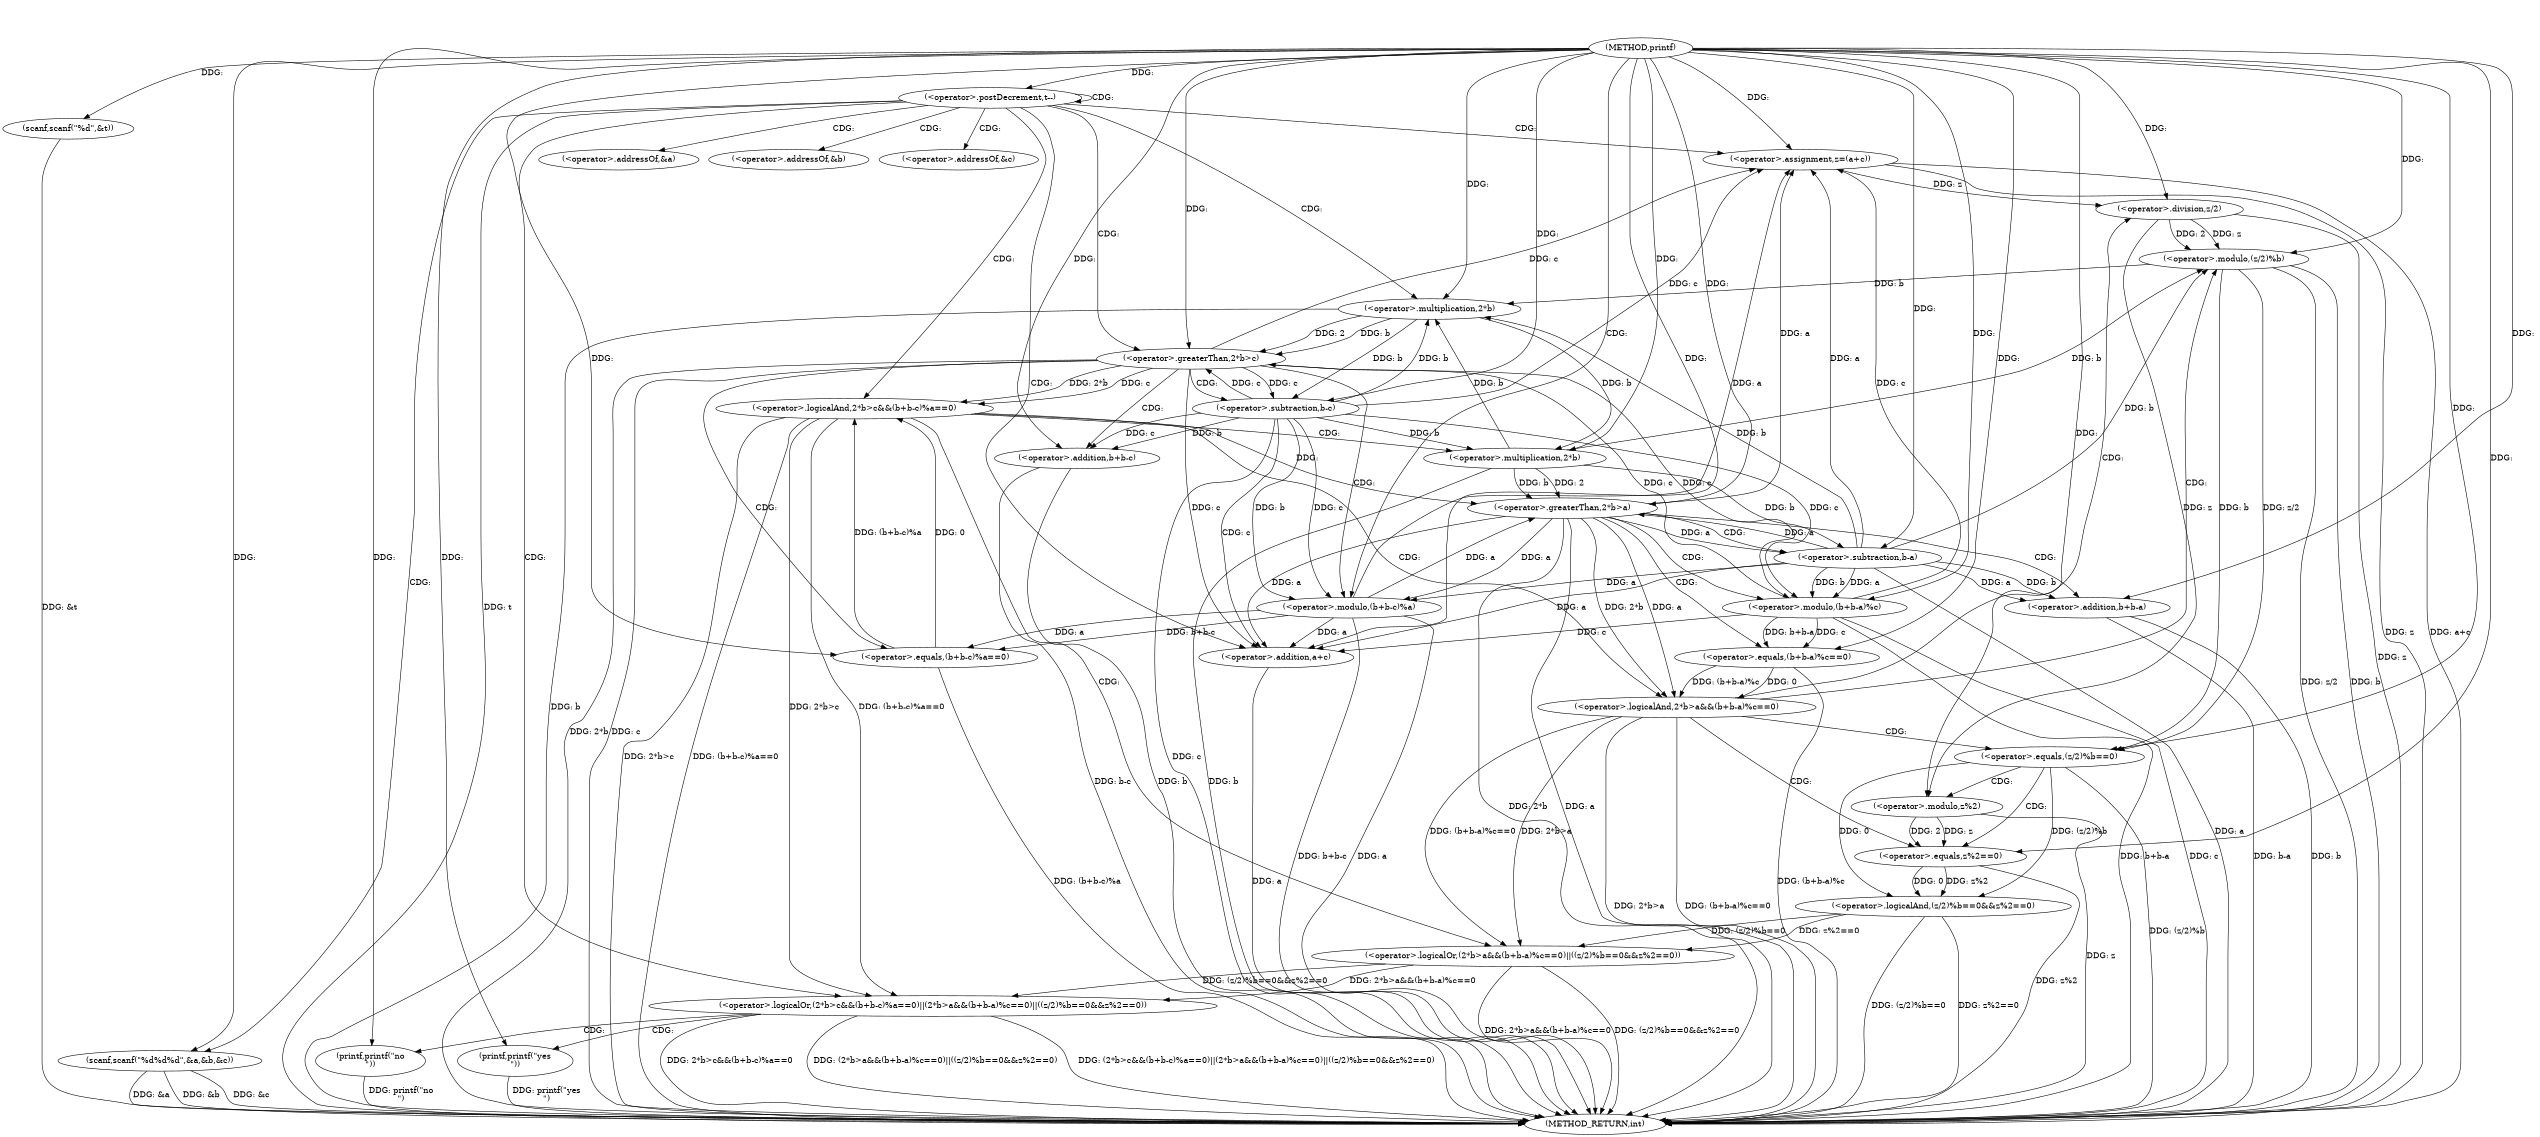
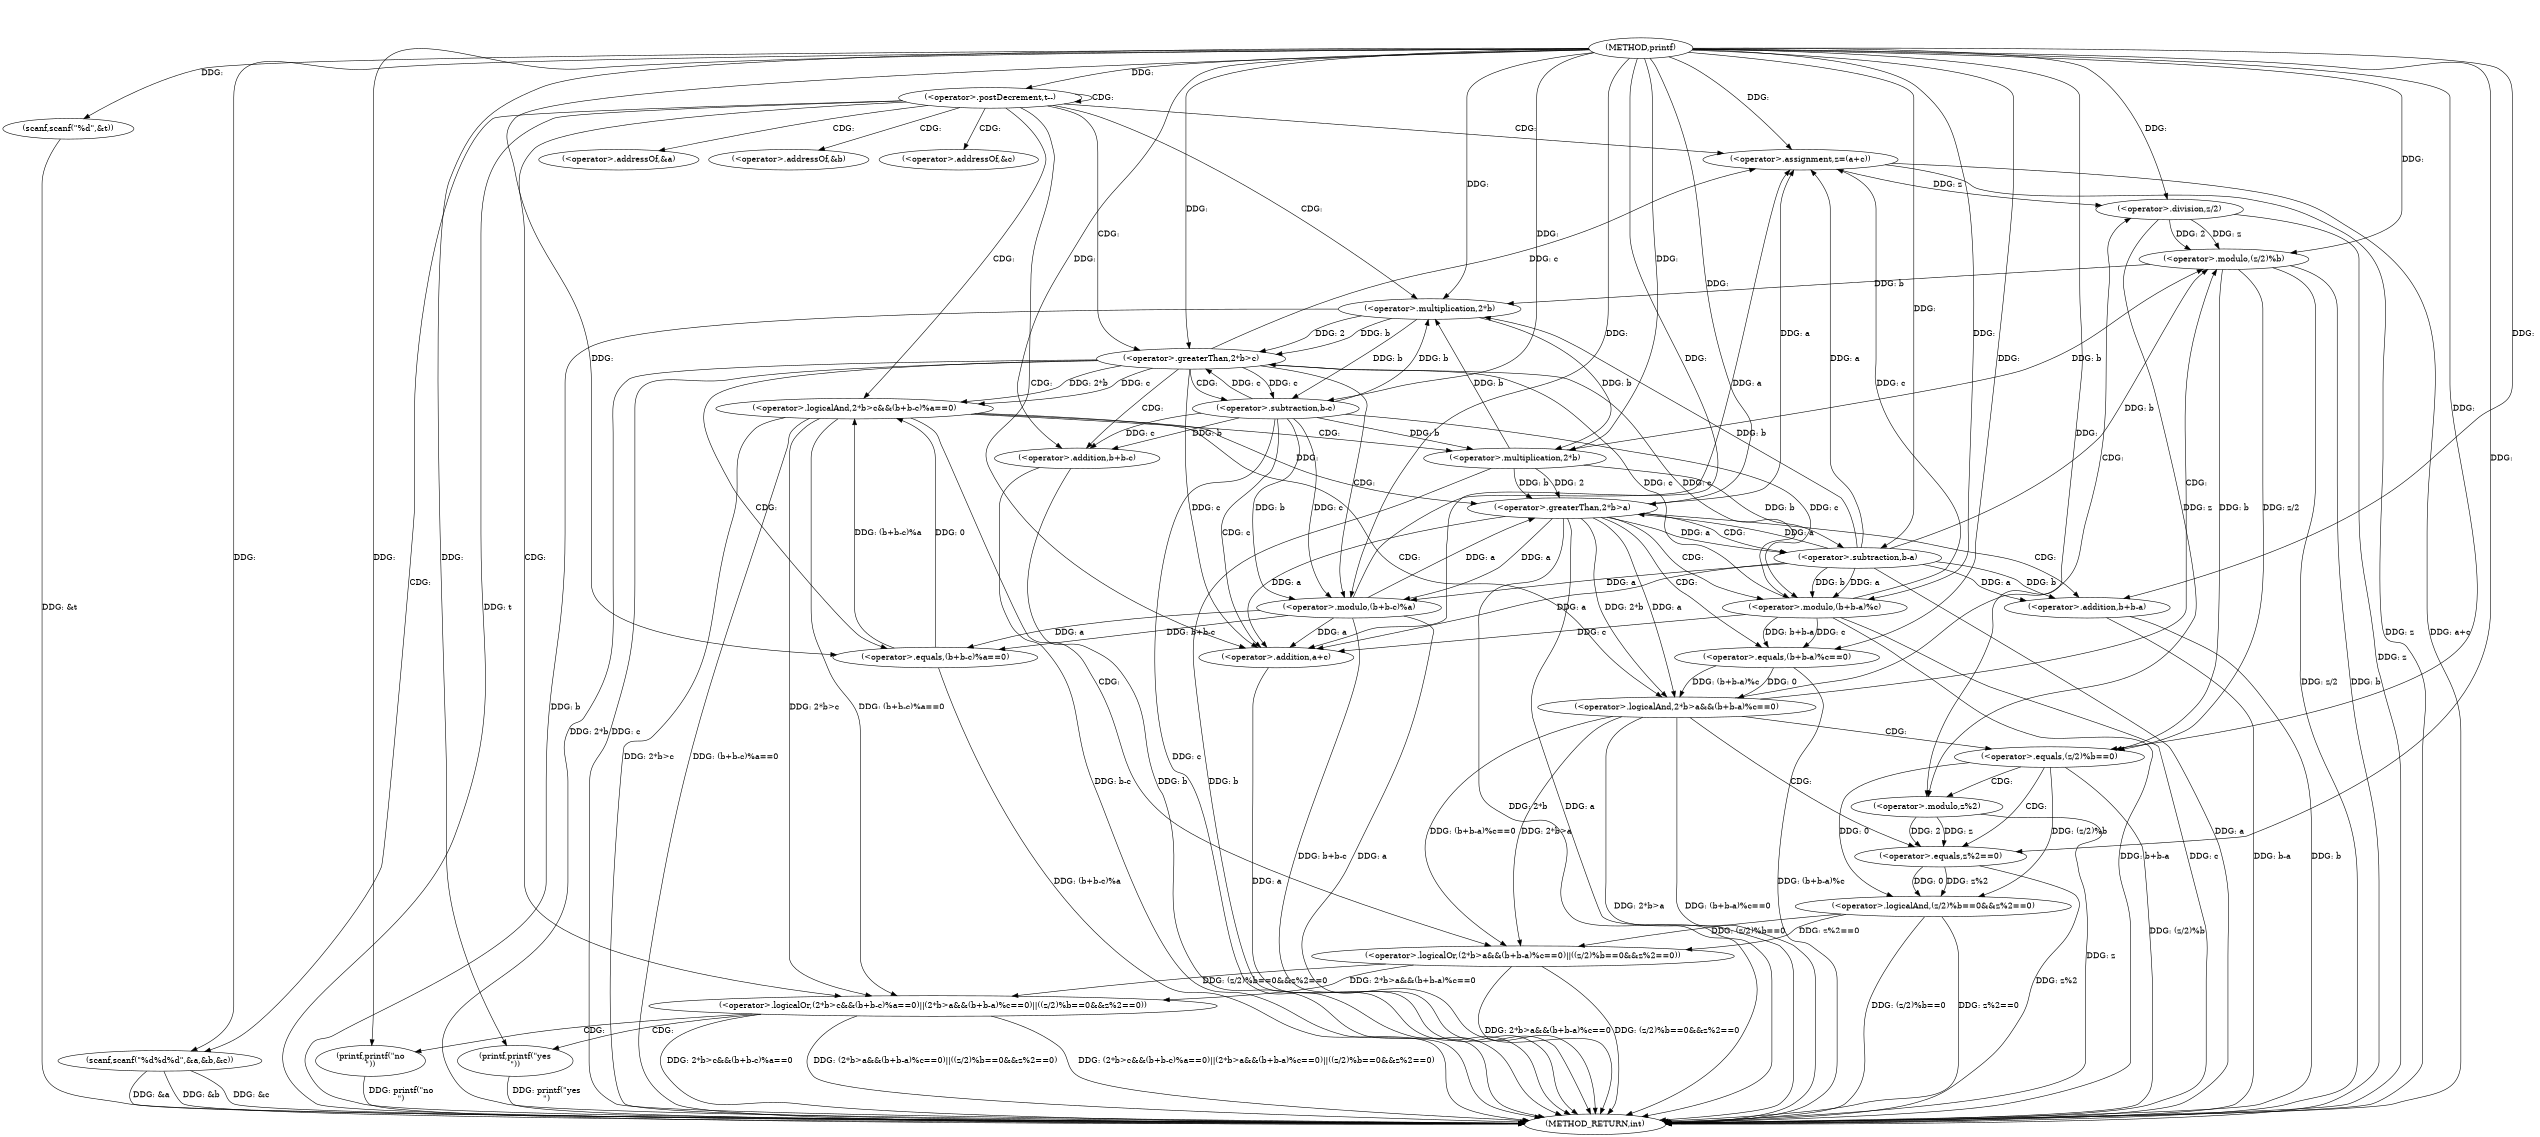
(1618, 334) -> (1618, 334)
(1585, 338) -> none
